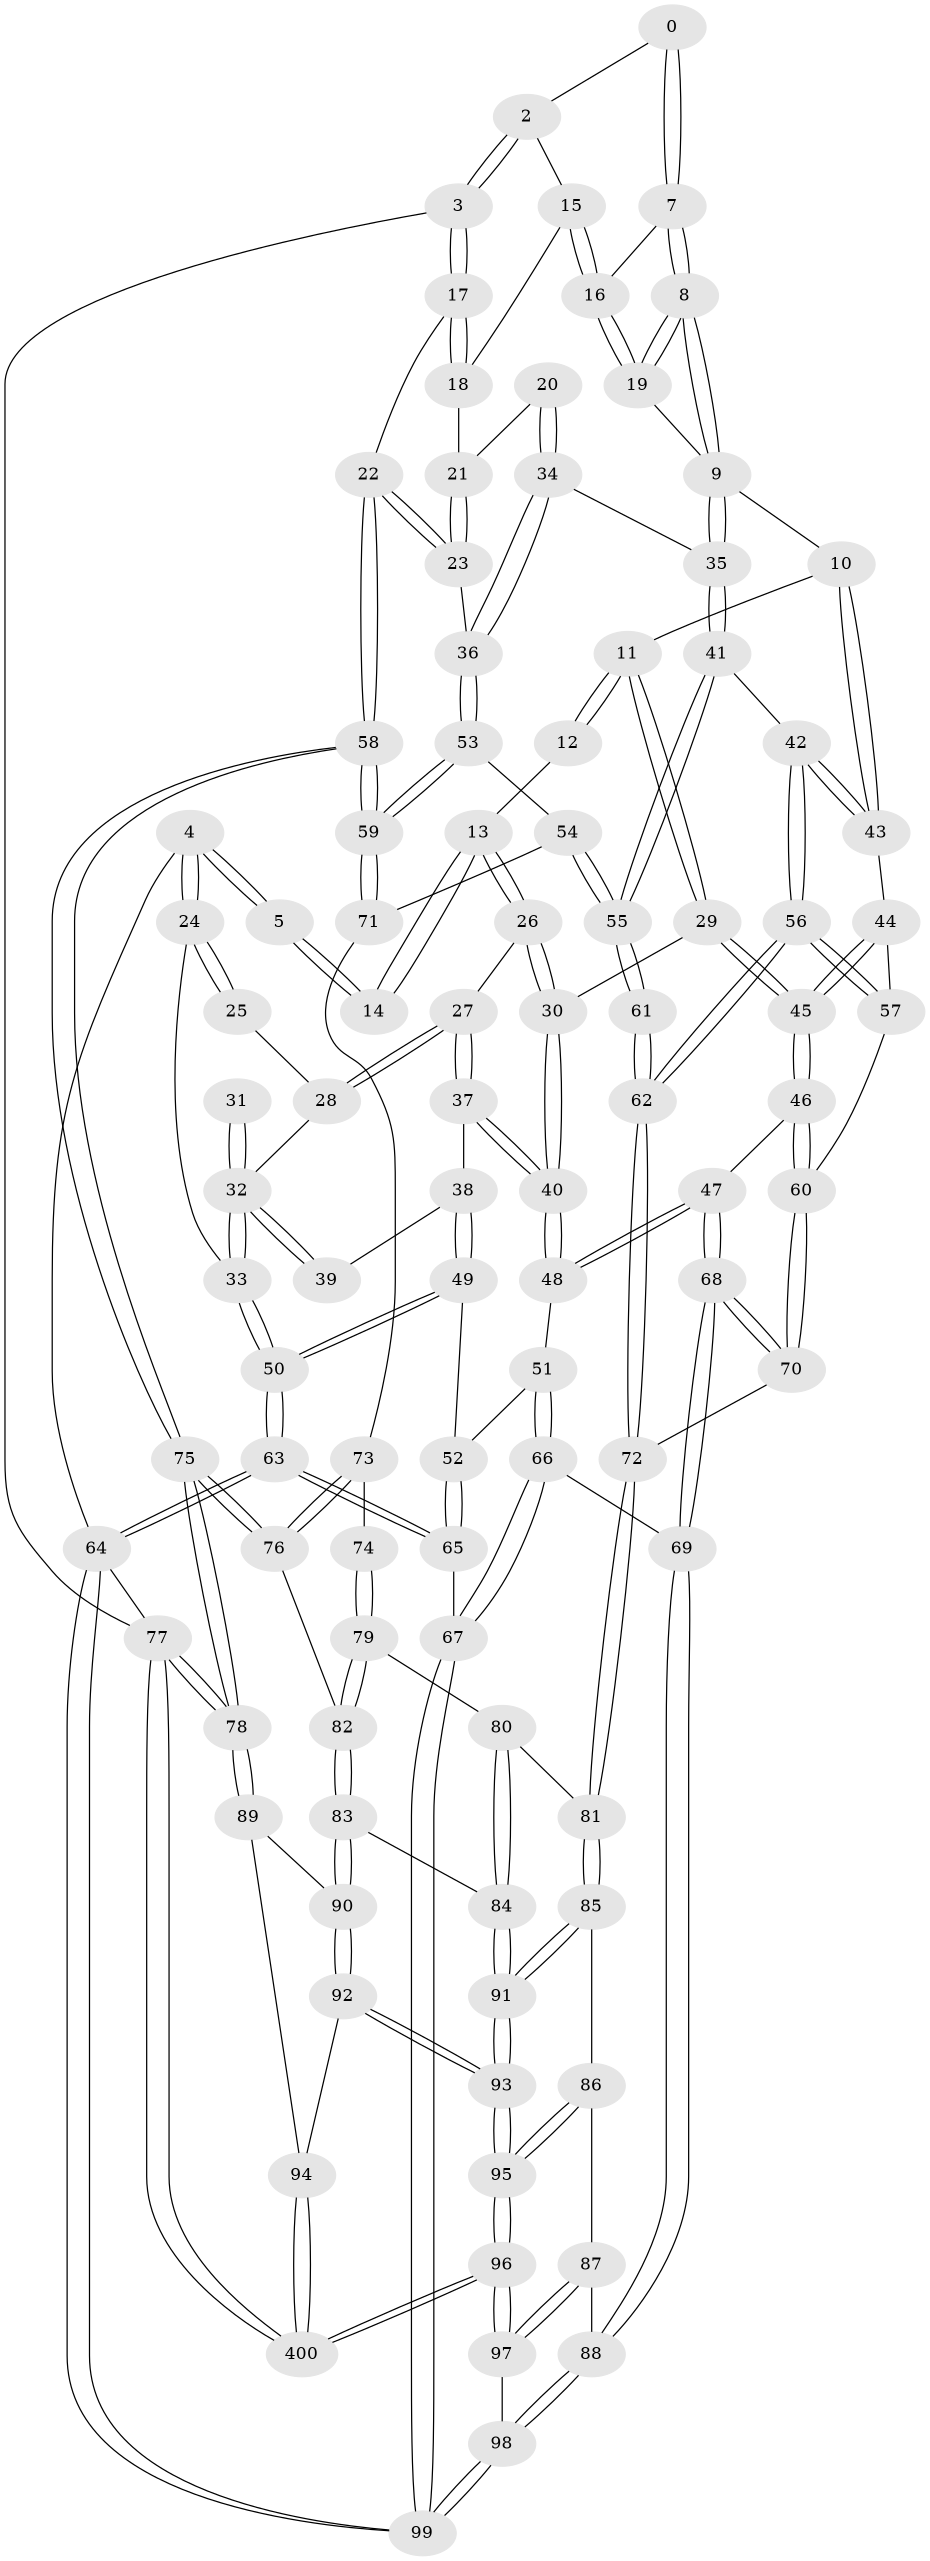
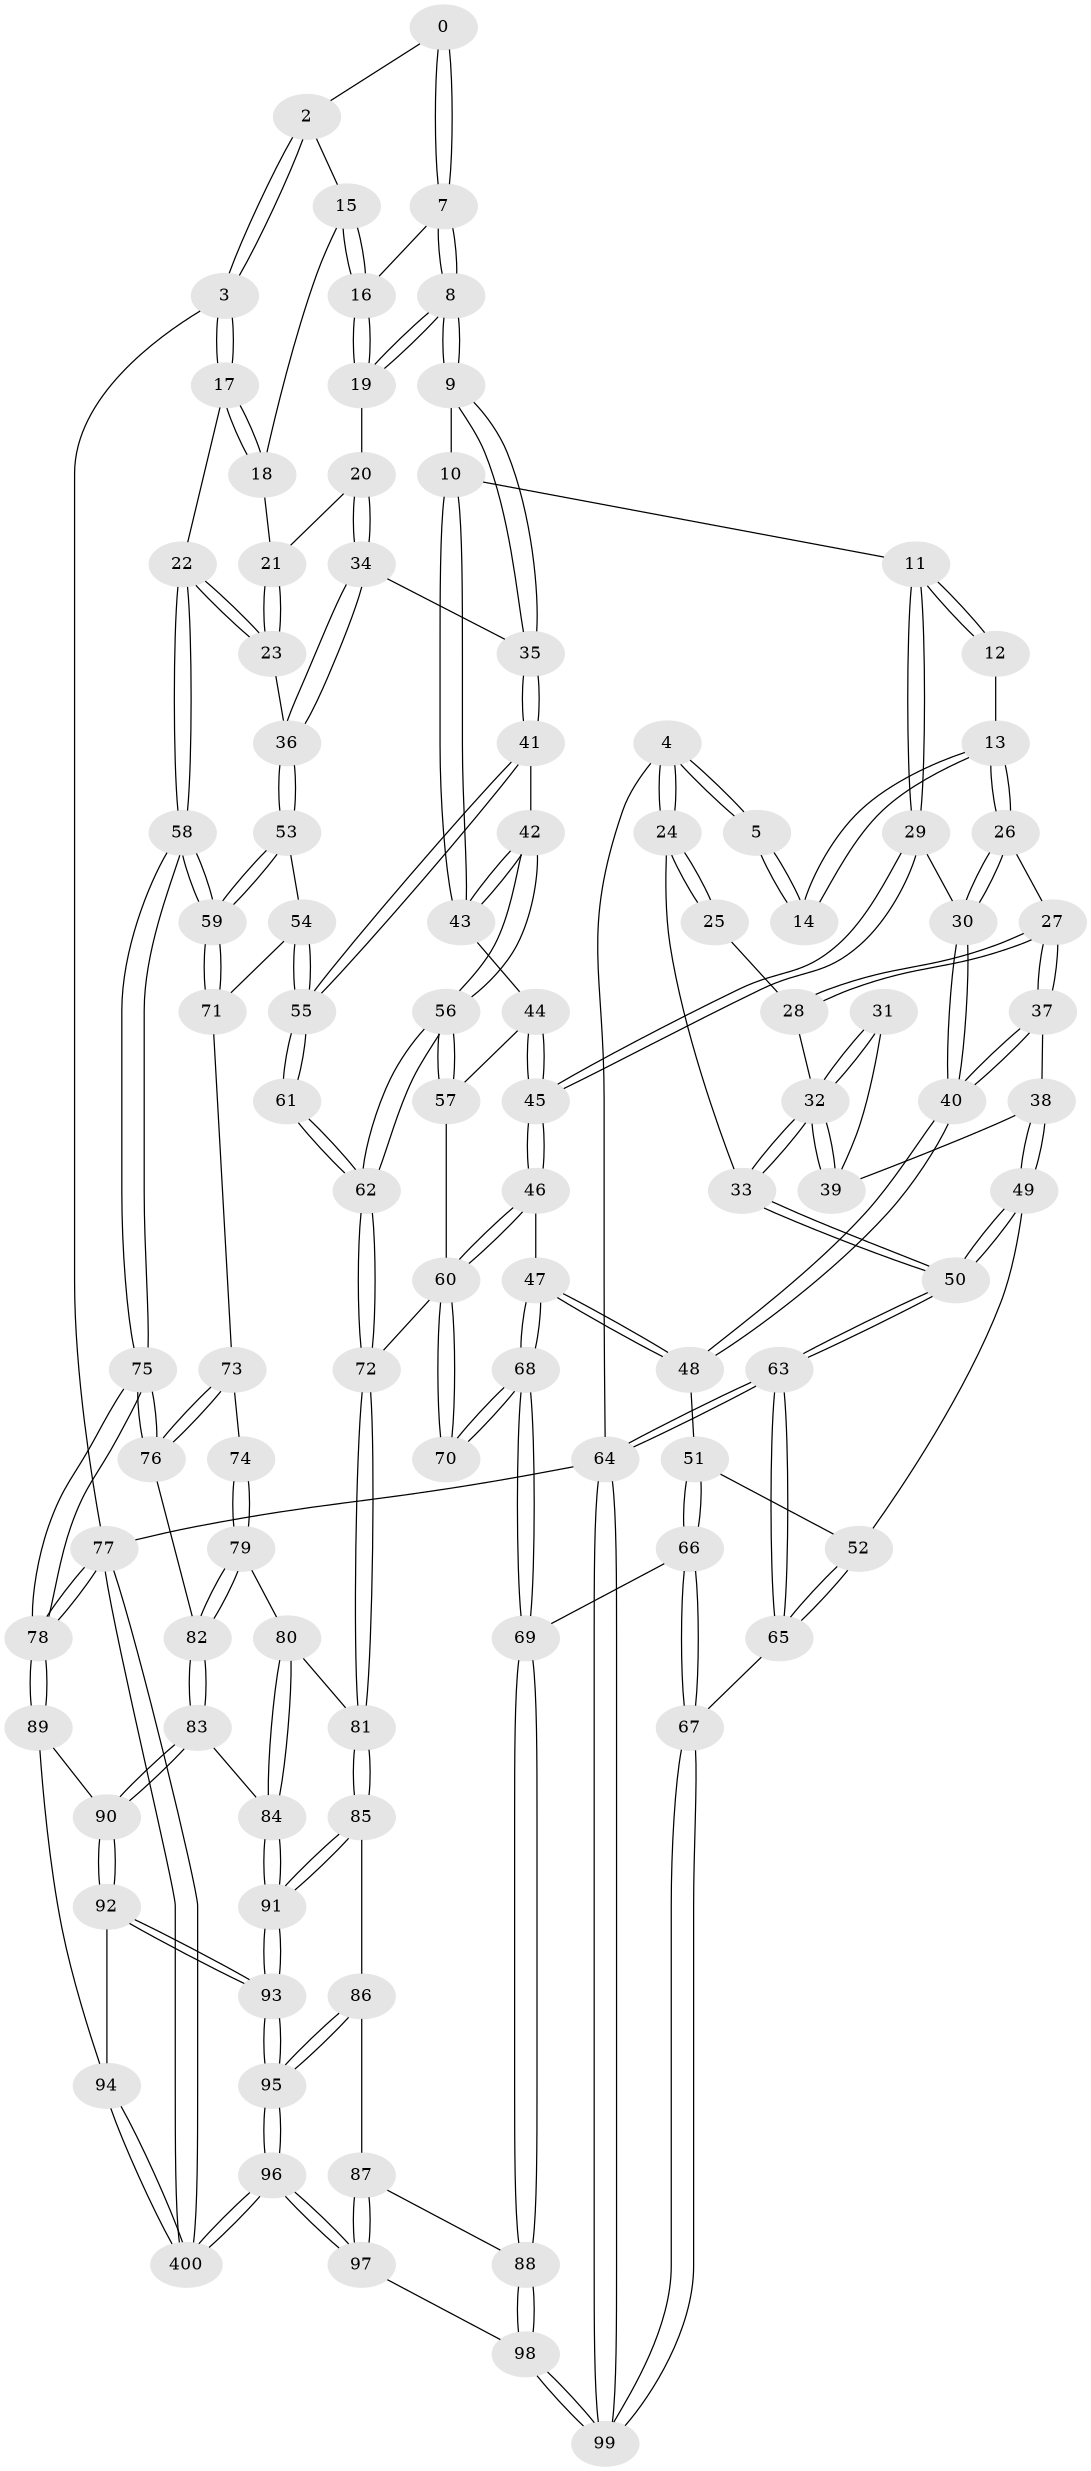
(677, 430) -> (362, 430)
none -> (866, 1103)
(715, 1413) -> (406, 1325)
